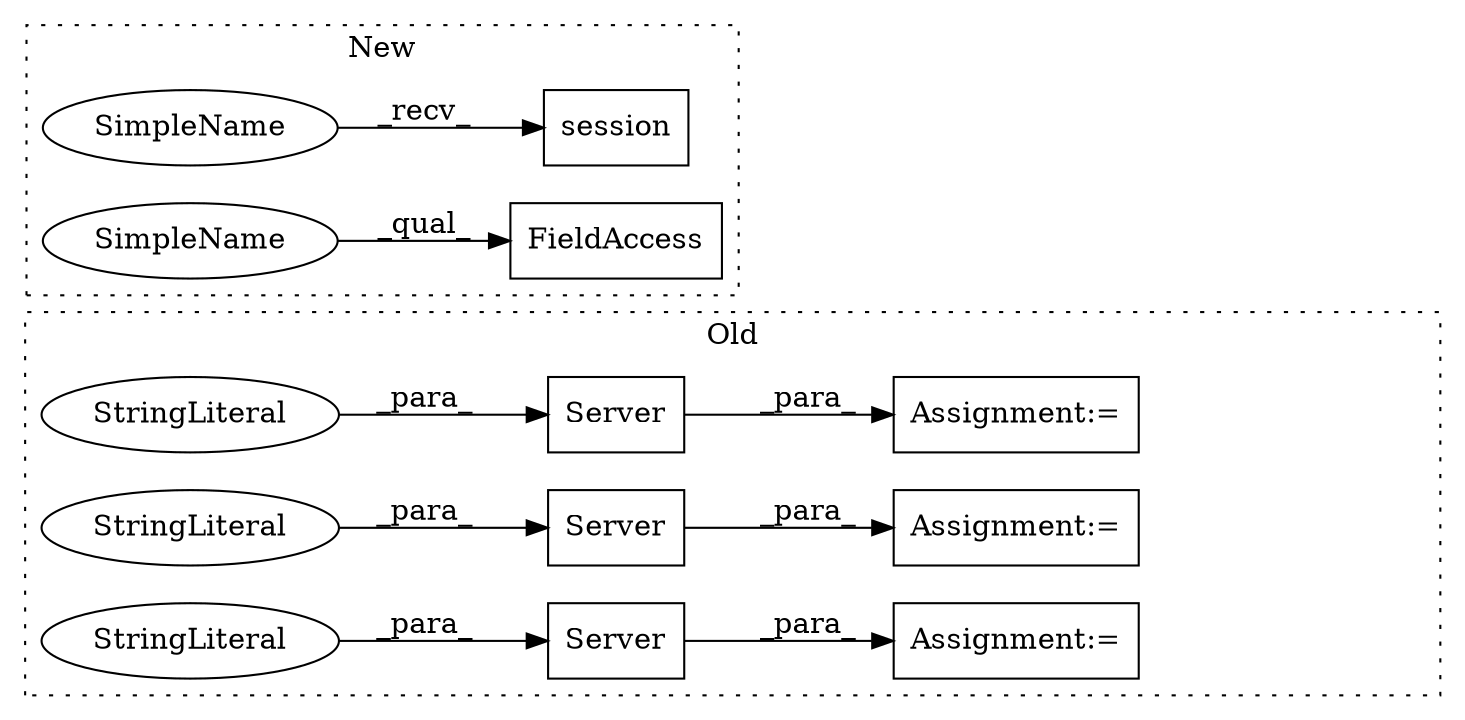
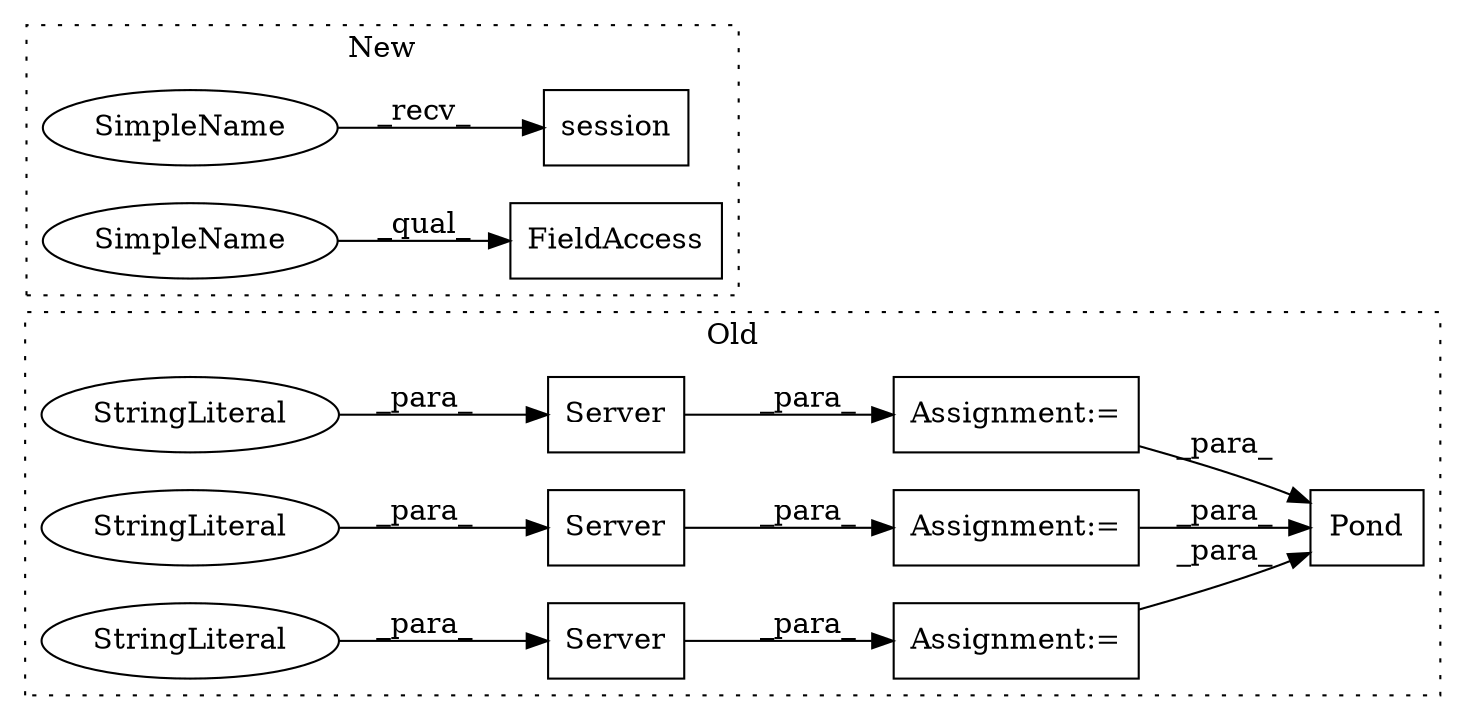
none -> (1367, 528)
